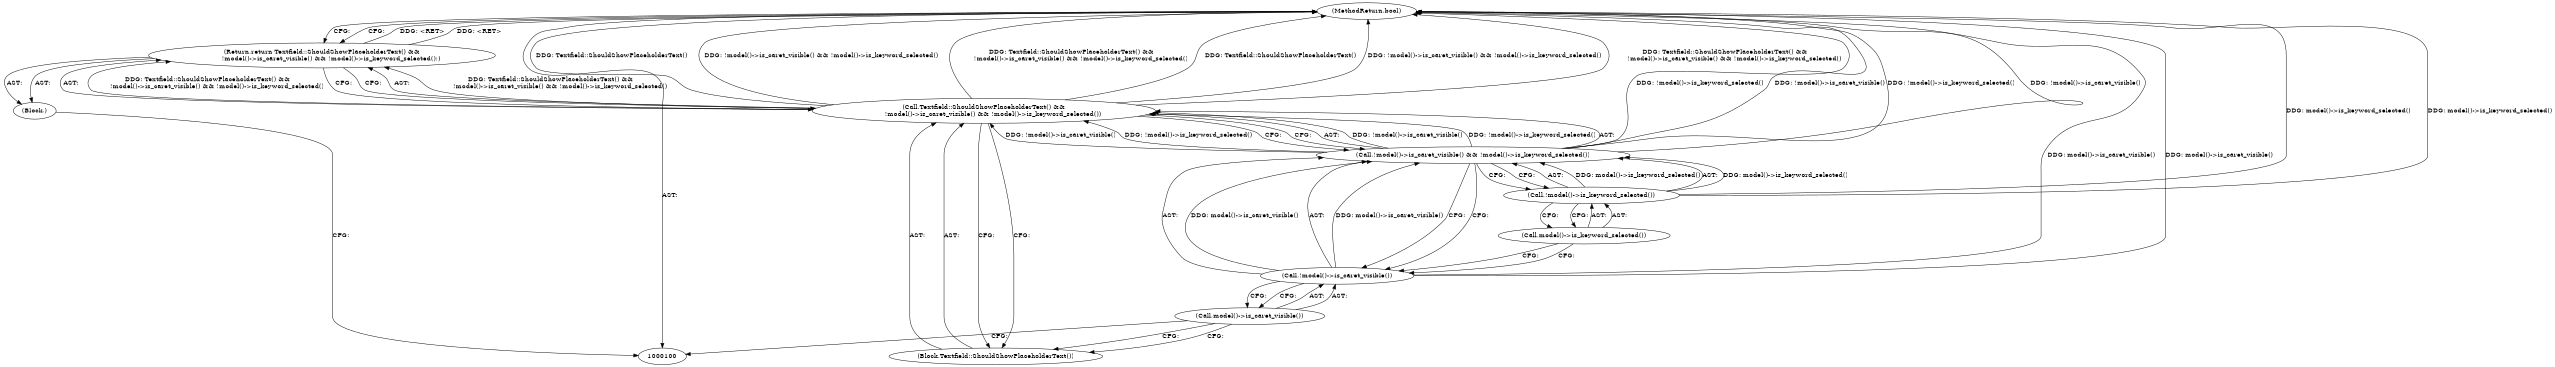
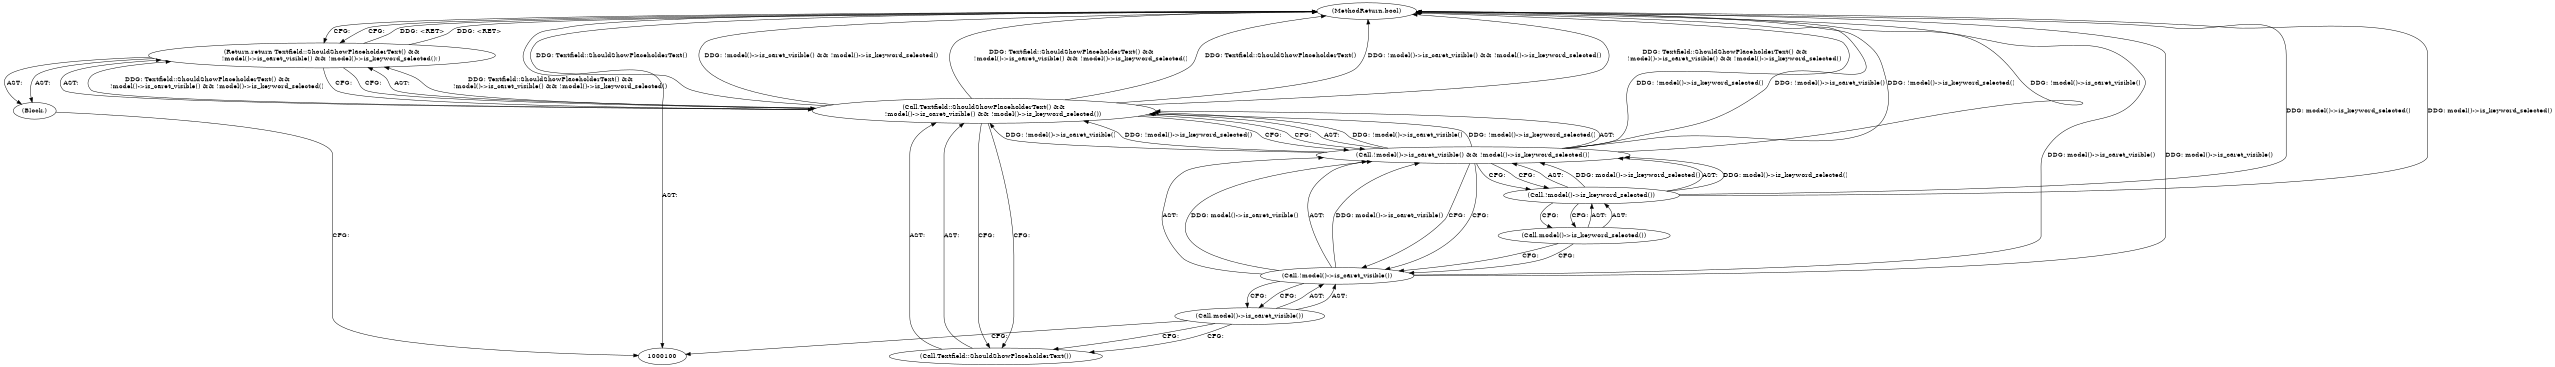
(996, 356) -> (996, 356)
